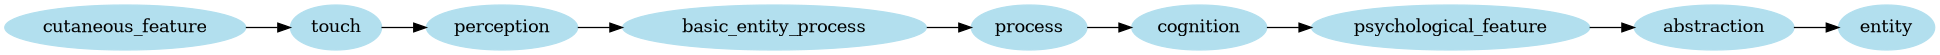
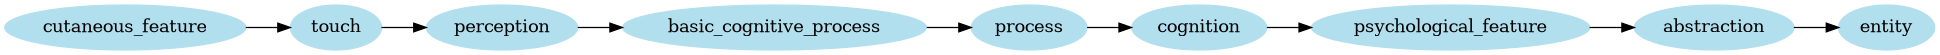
(774, 28) -> (774, 28)
